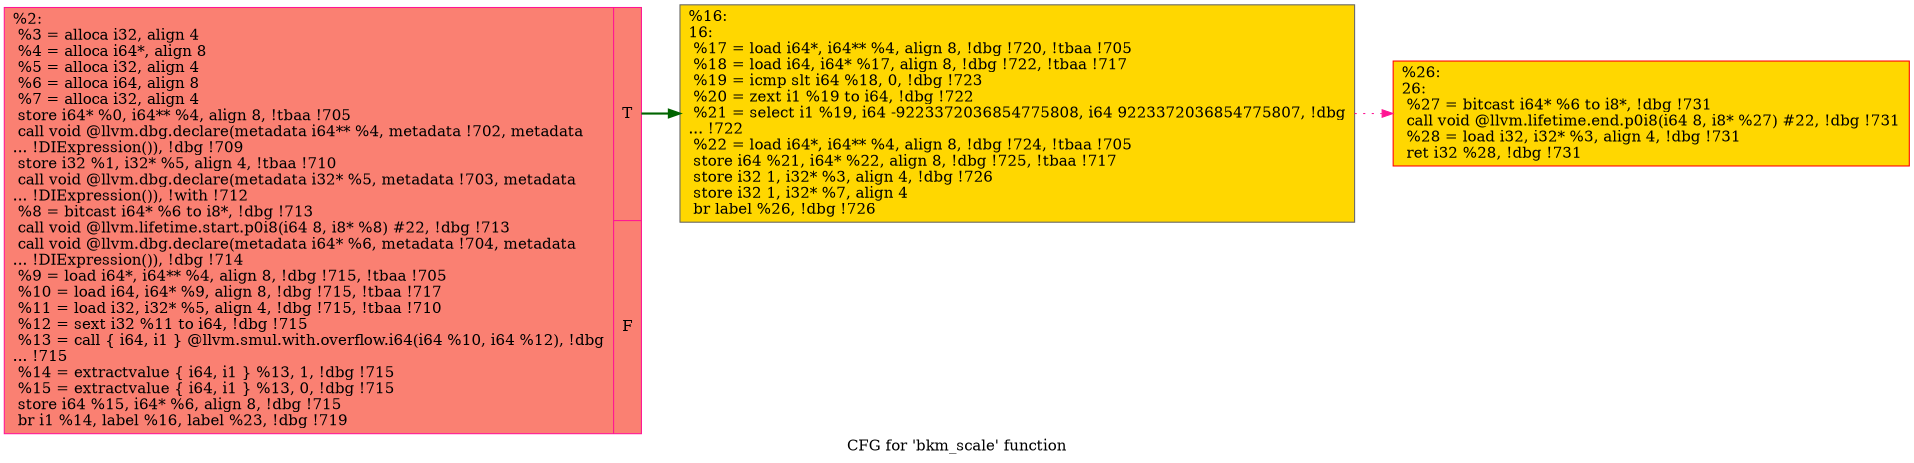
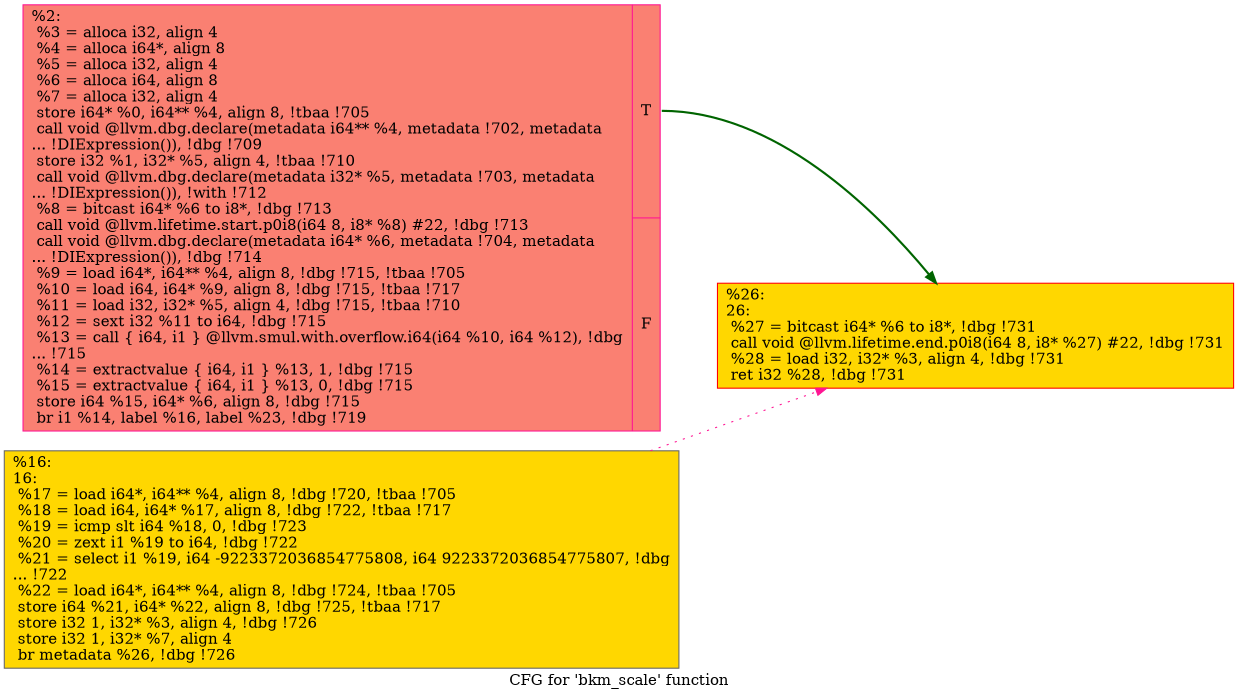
(655, 114) -> (812, 164)
(782, 209) -> (124, 655)
